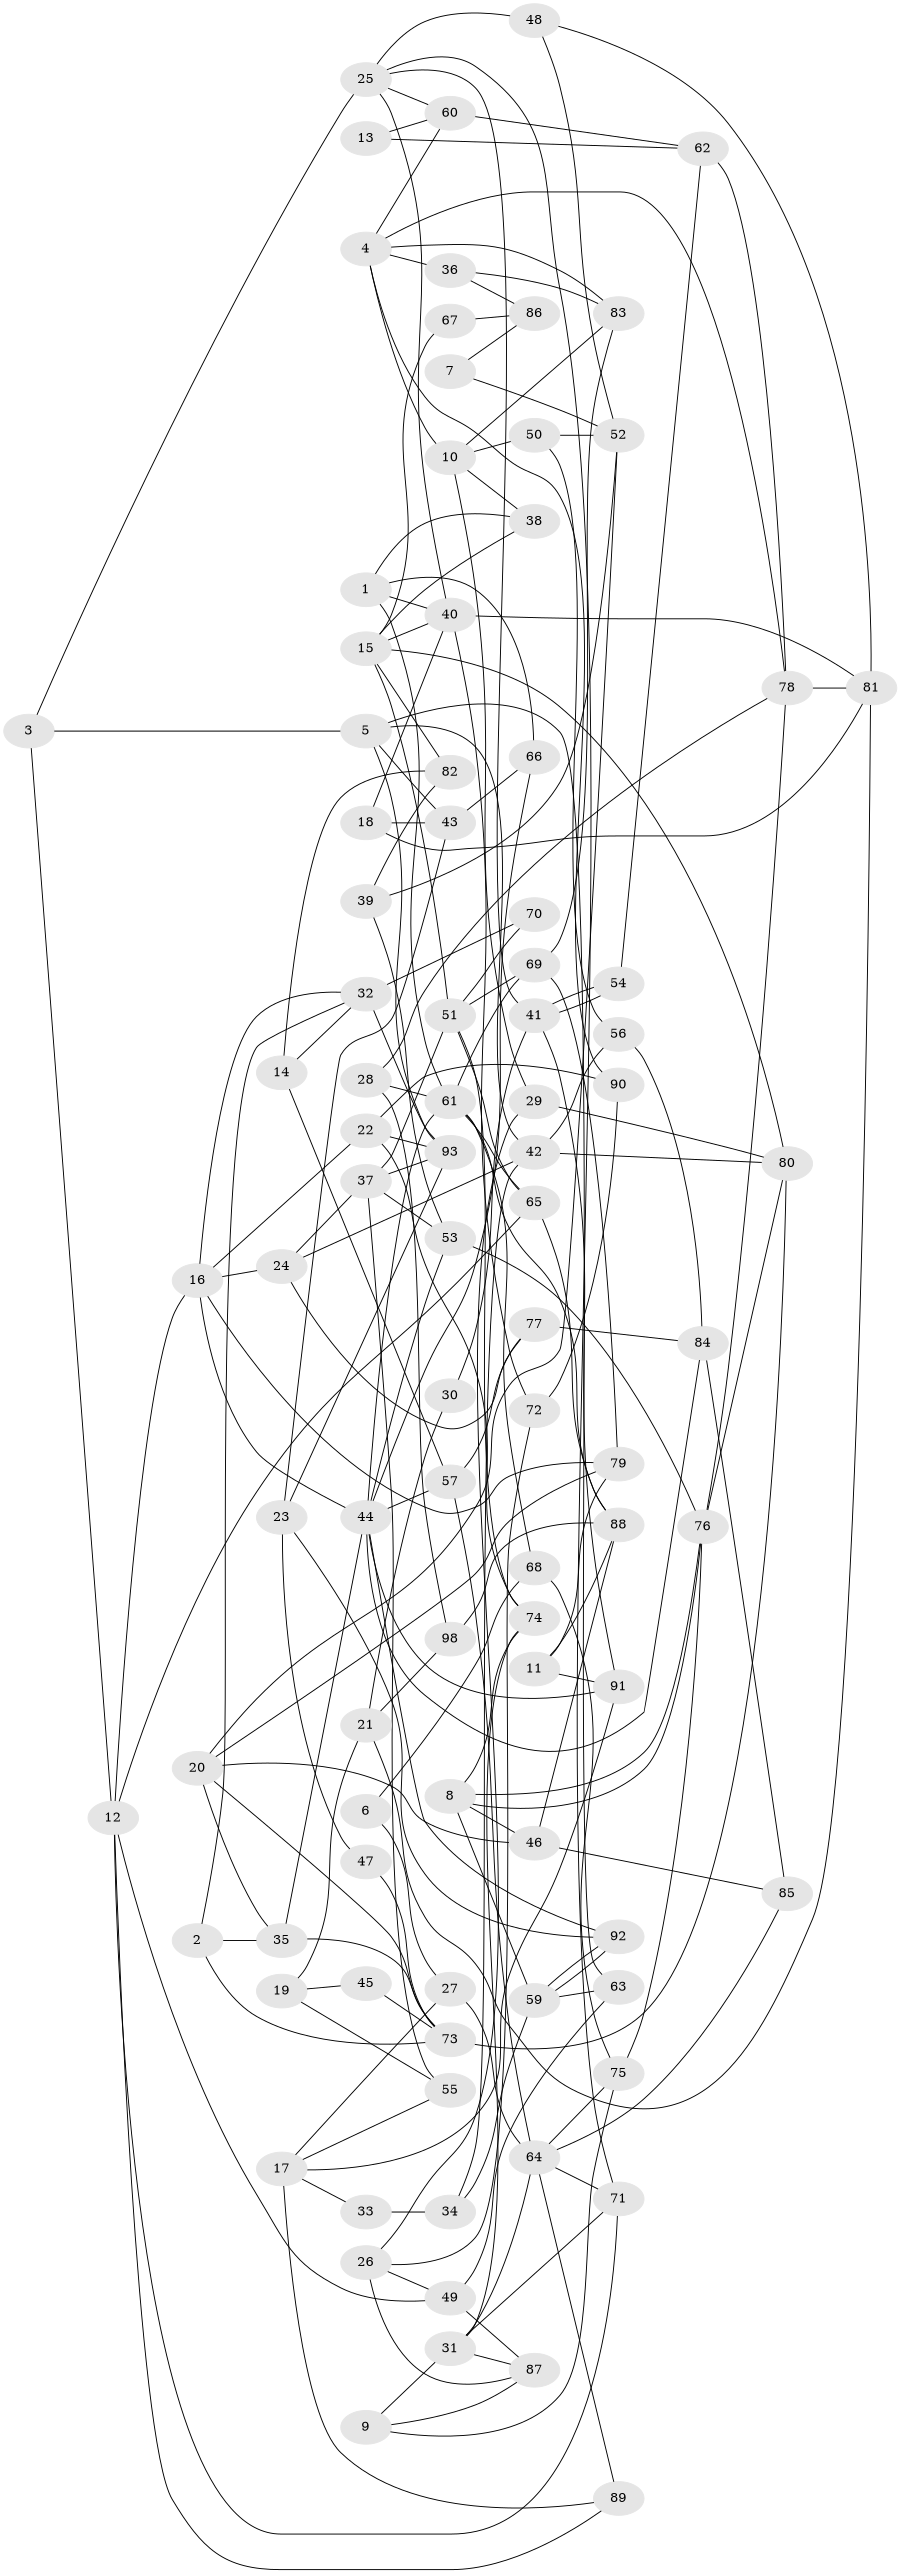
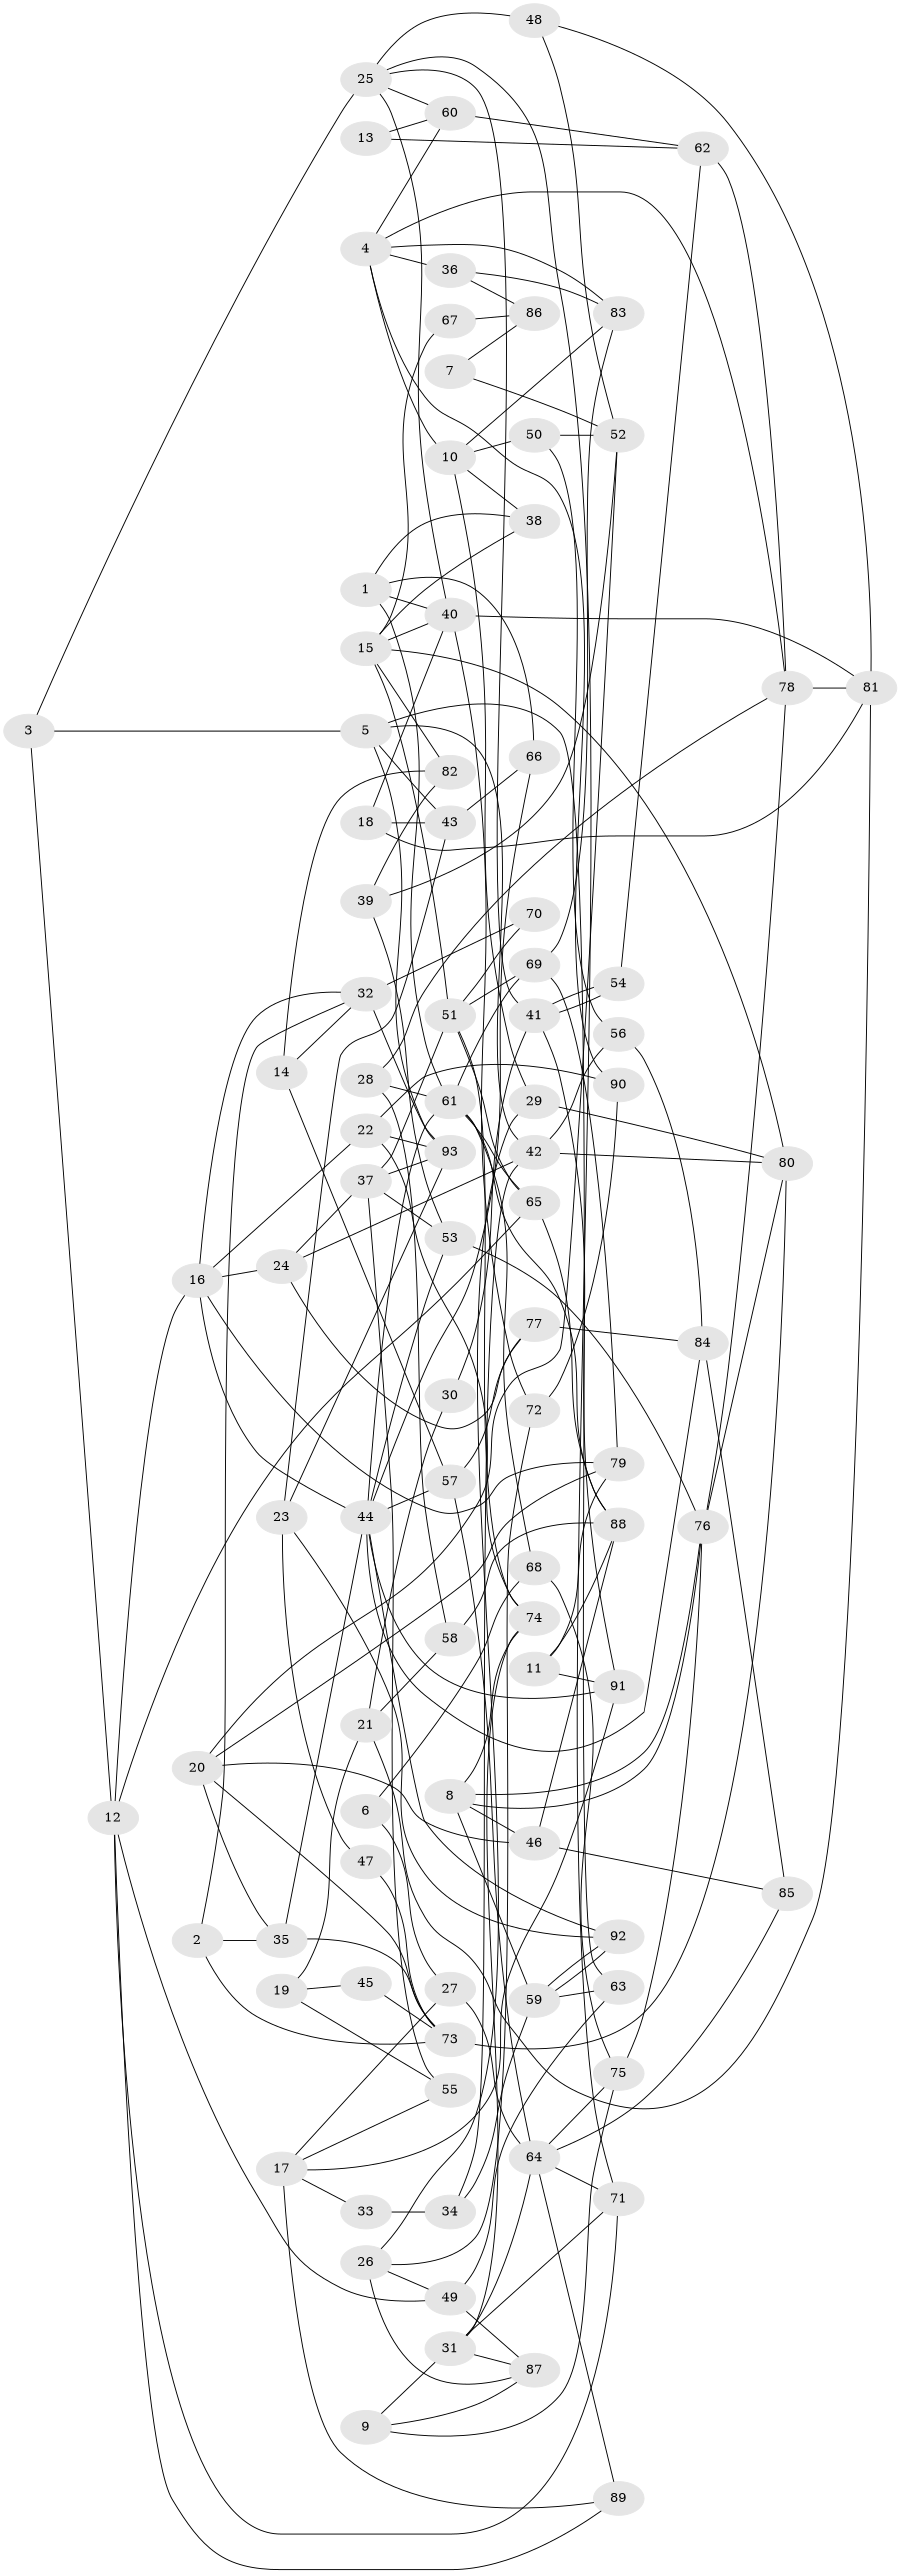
(450, 1639) -> (450, 1639)
